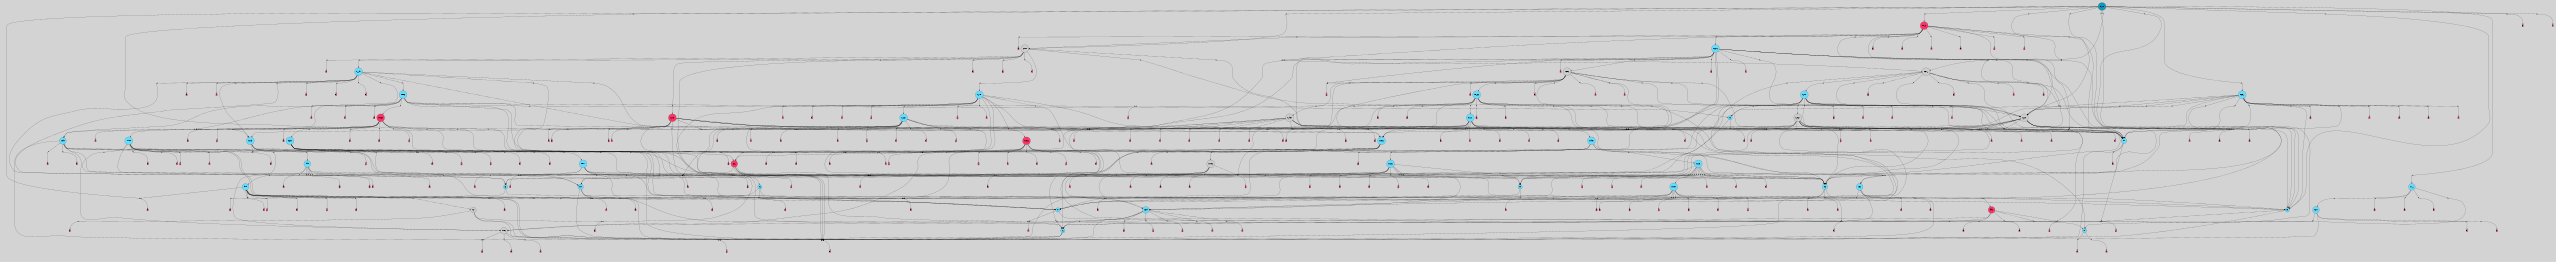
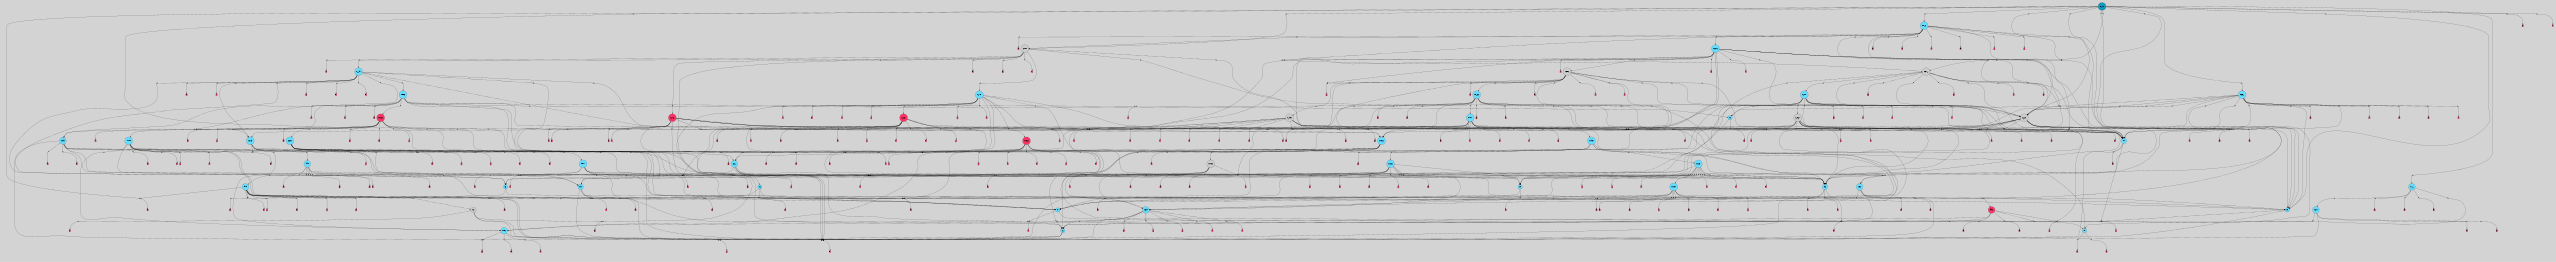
(1924, 26) -> (1924, 26)
(904, 118) -> (904, 118)
(1470, 118) -> (1470, 118)
(734, 164) -> (734, 164)
(504, 231) -> (504, 231)
